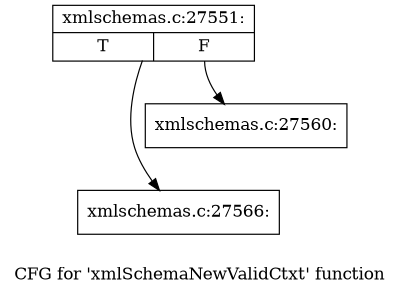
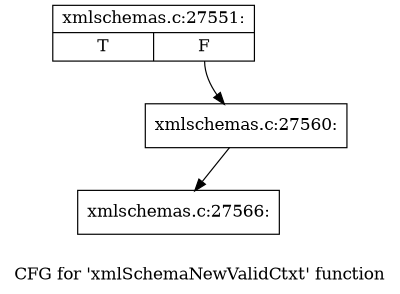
(131, 122) -> (216, 164)
